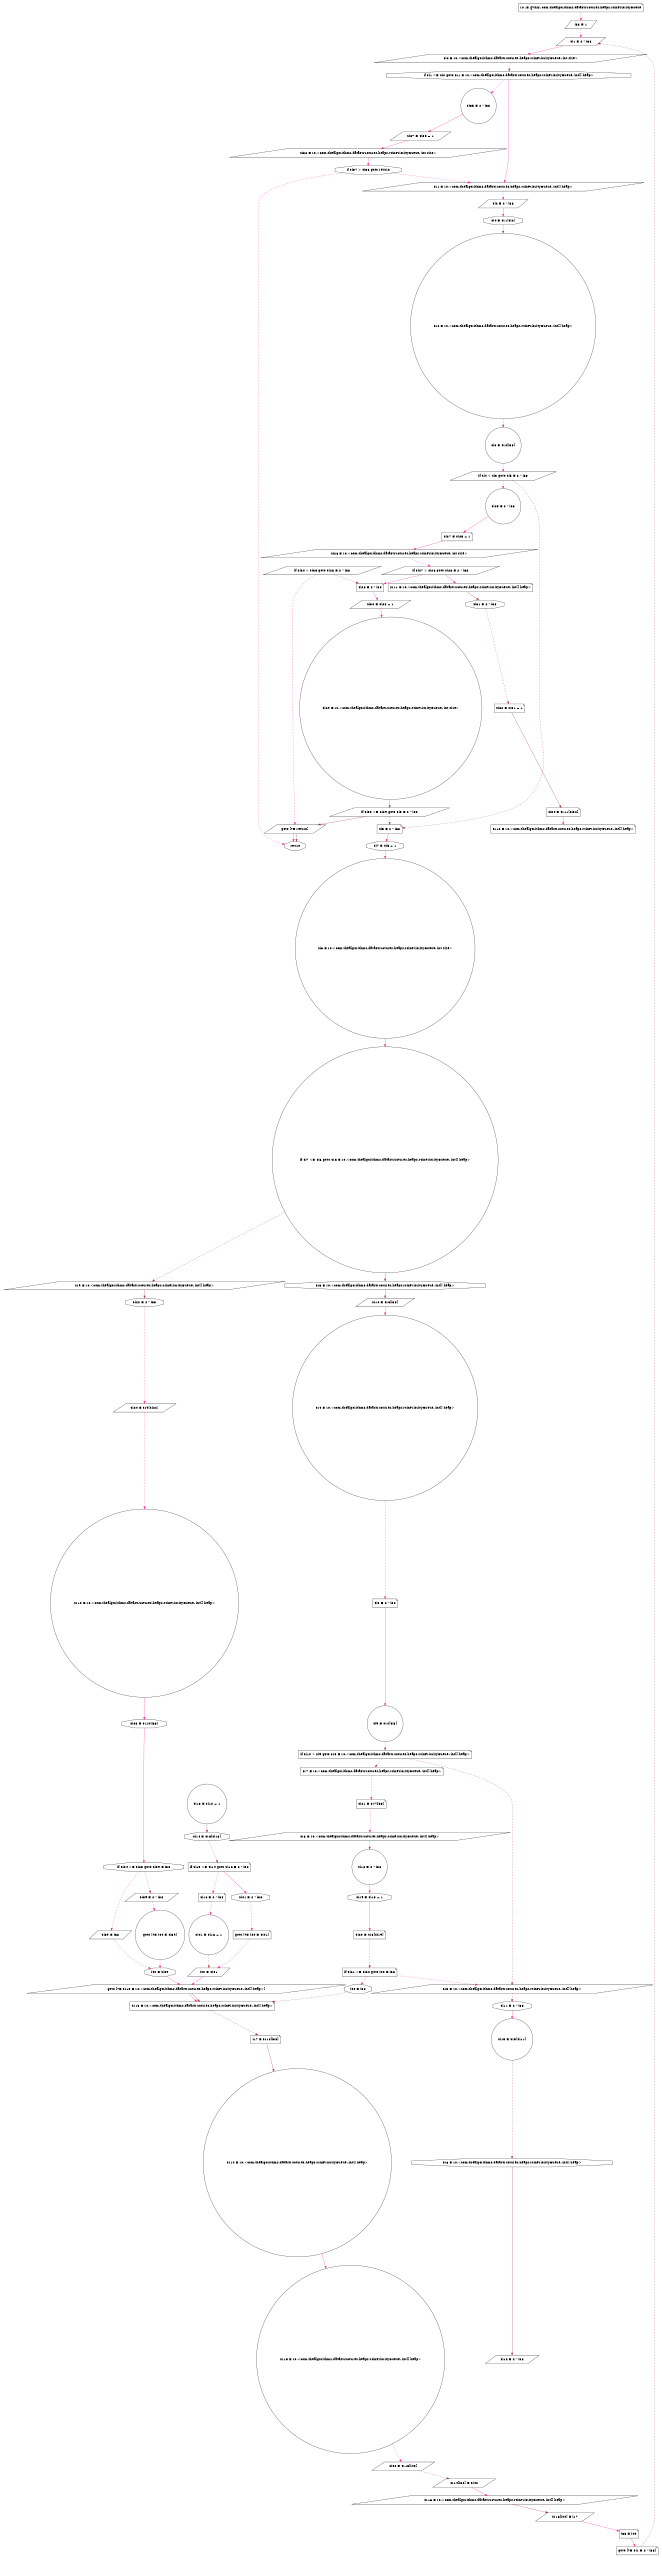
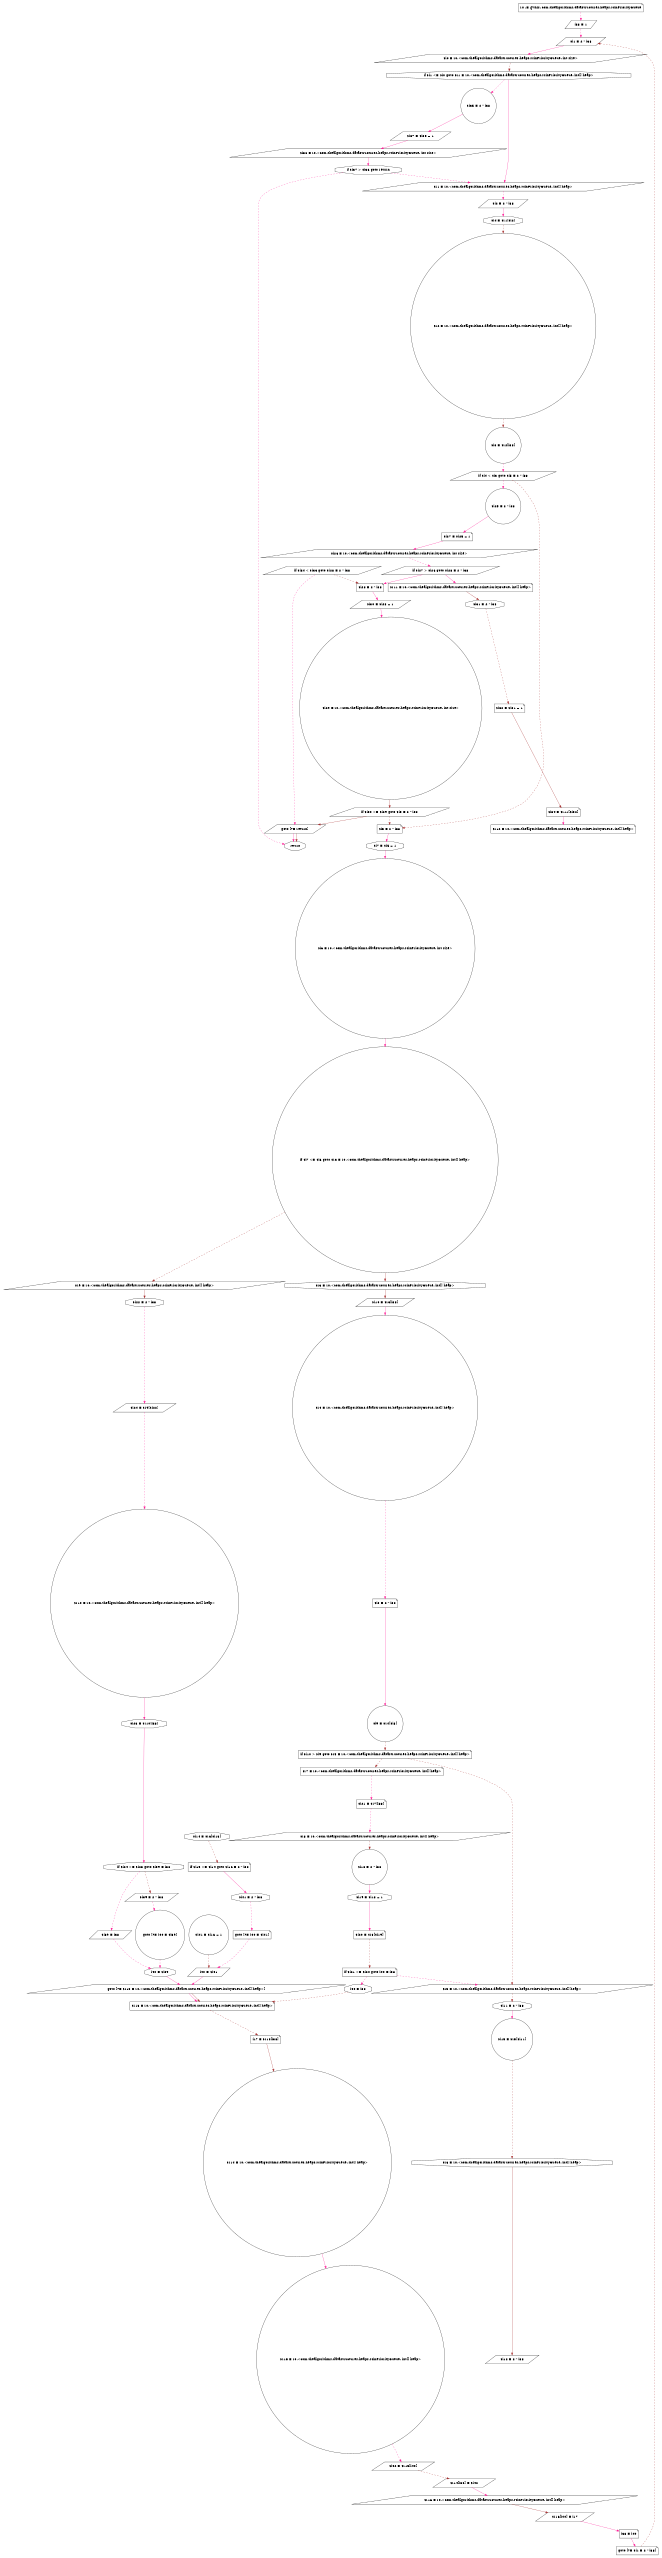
(207, 1804) -> none
(212, 1897) -> none
